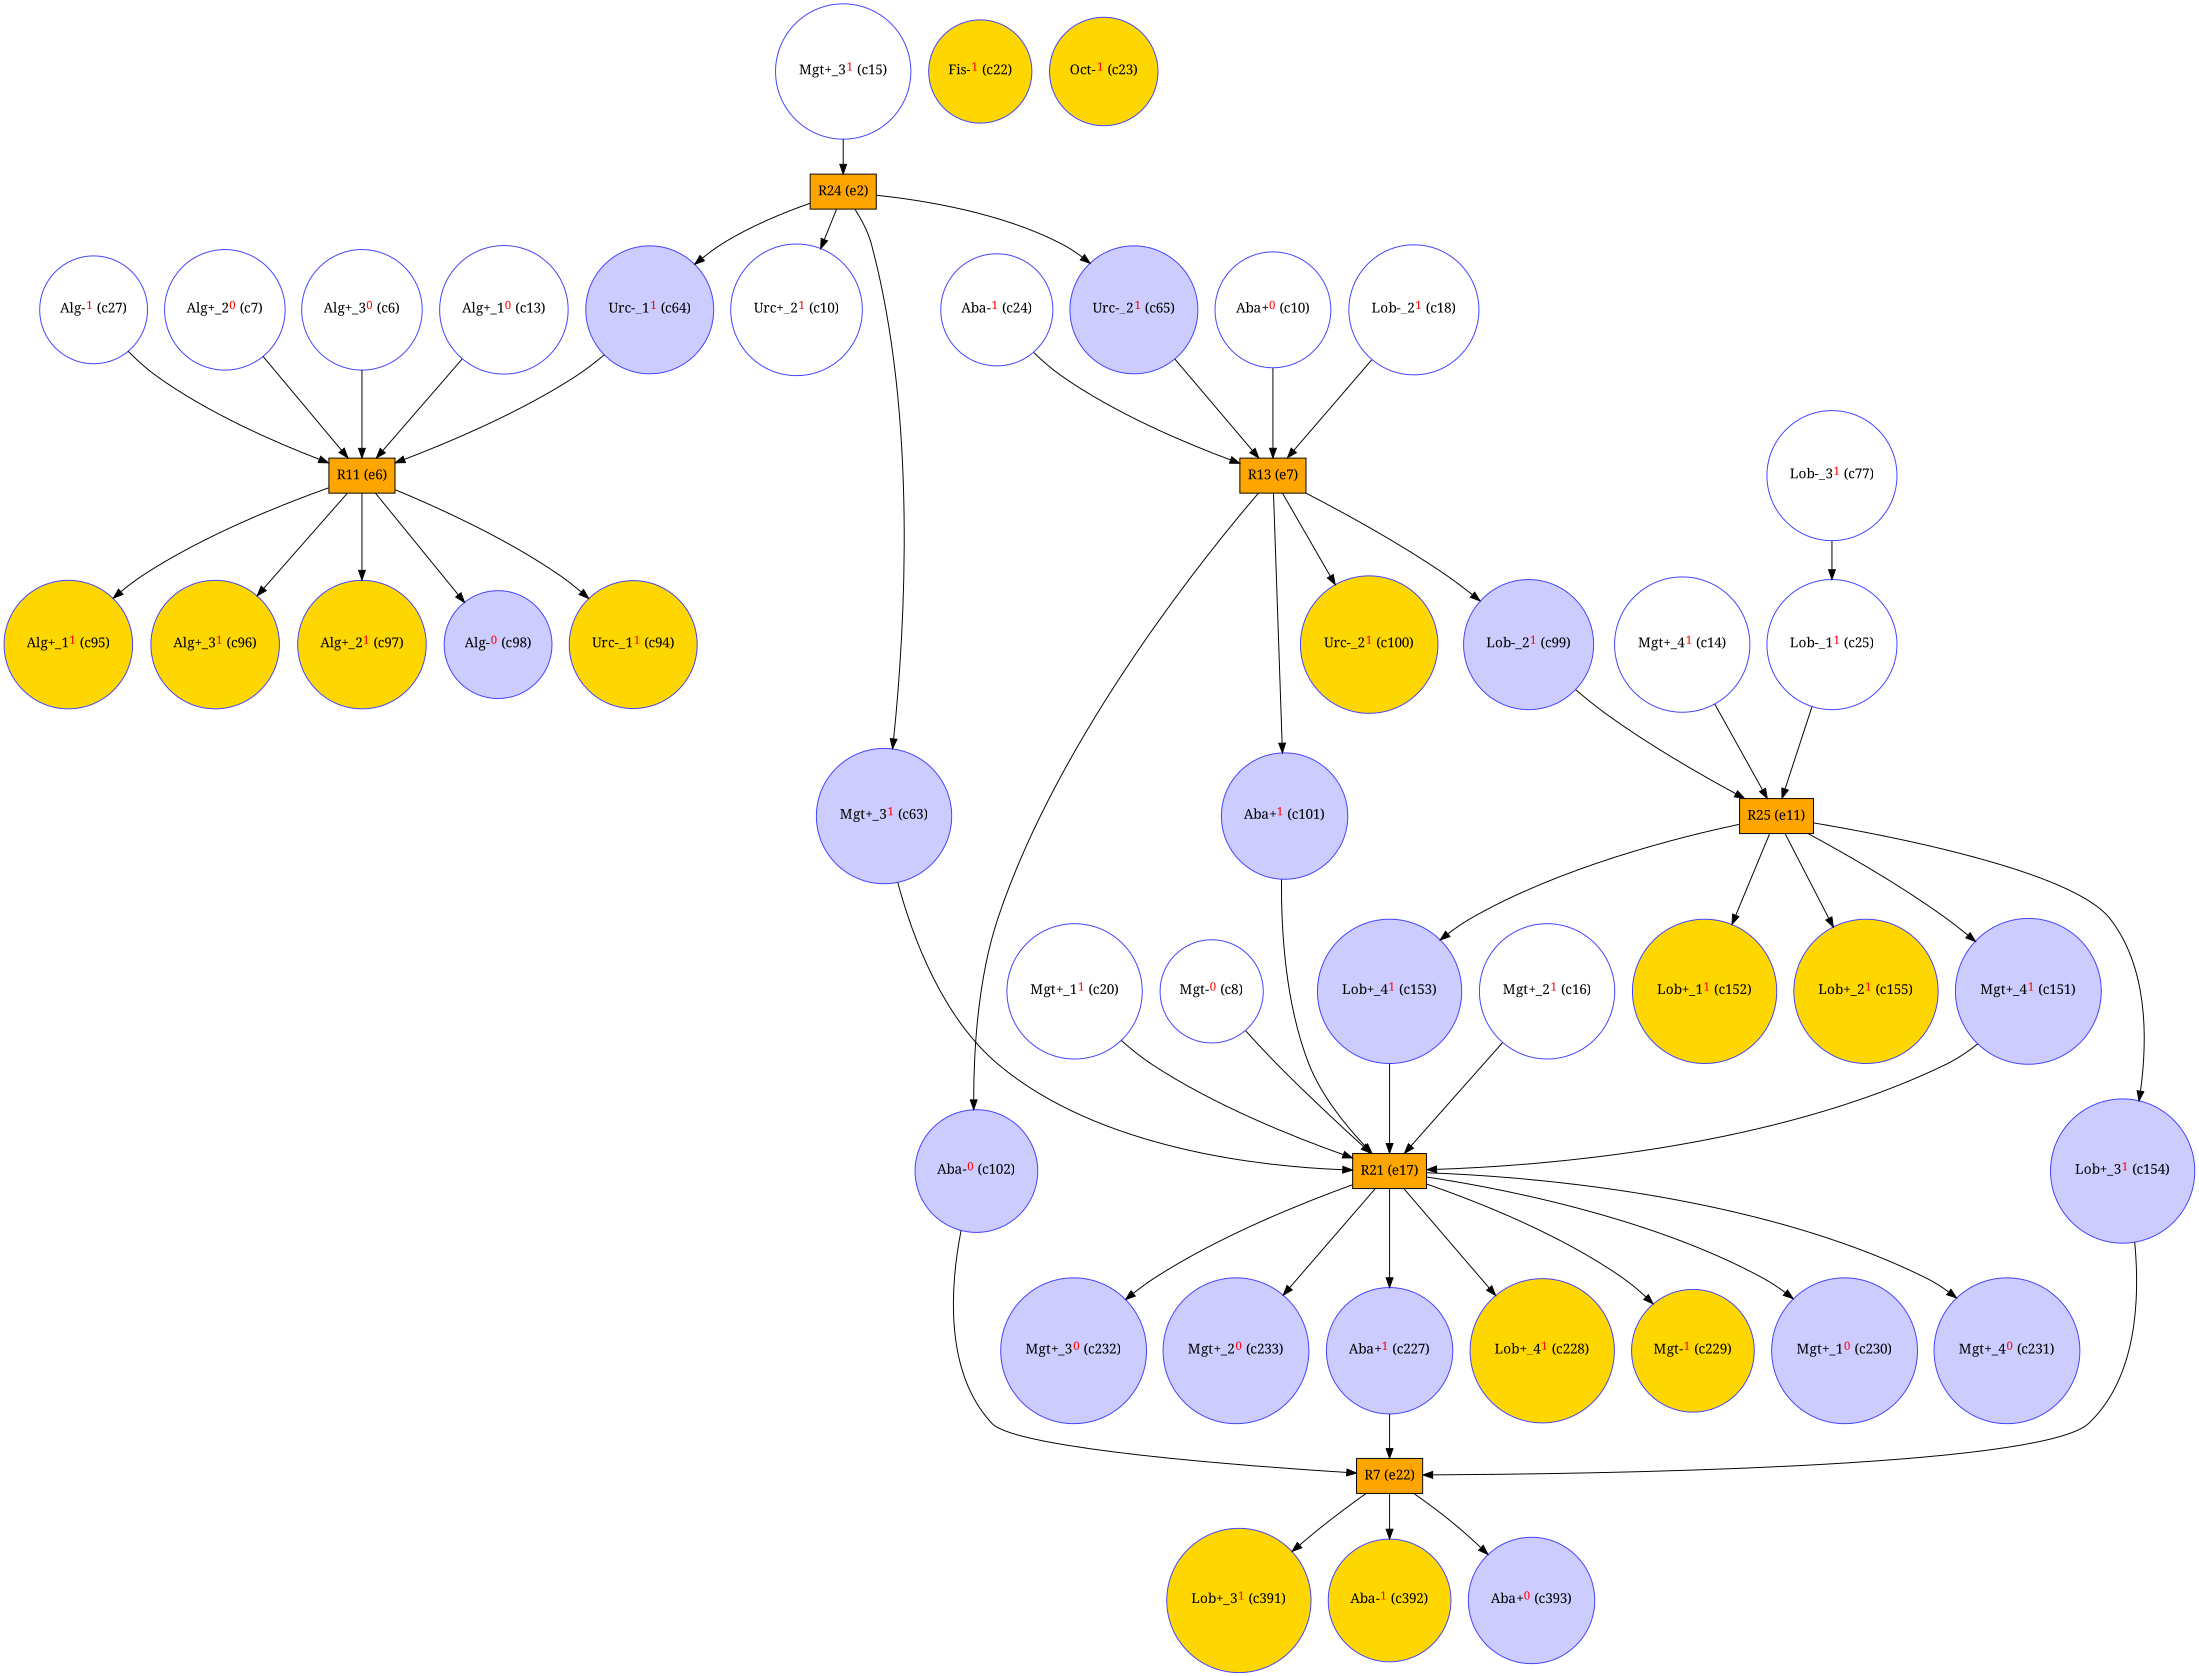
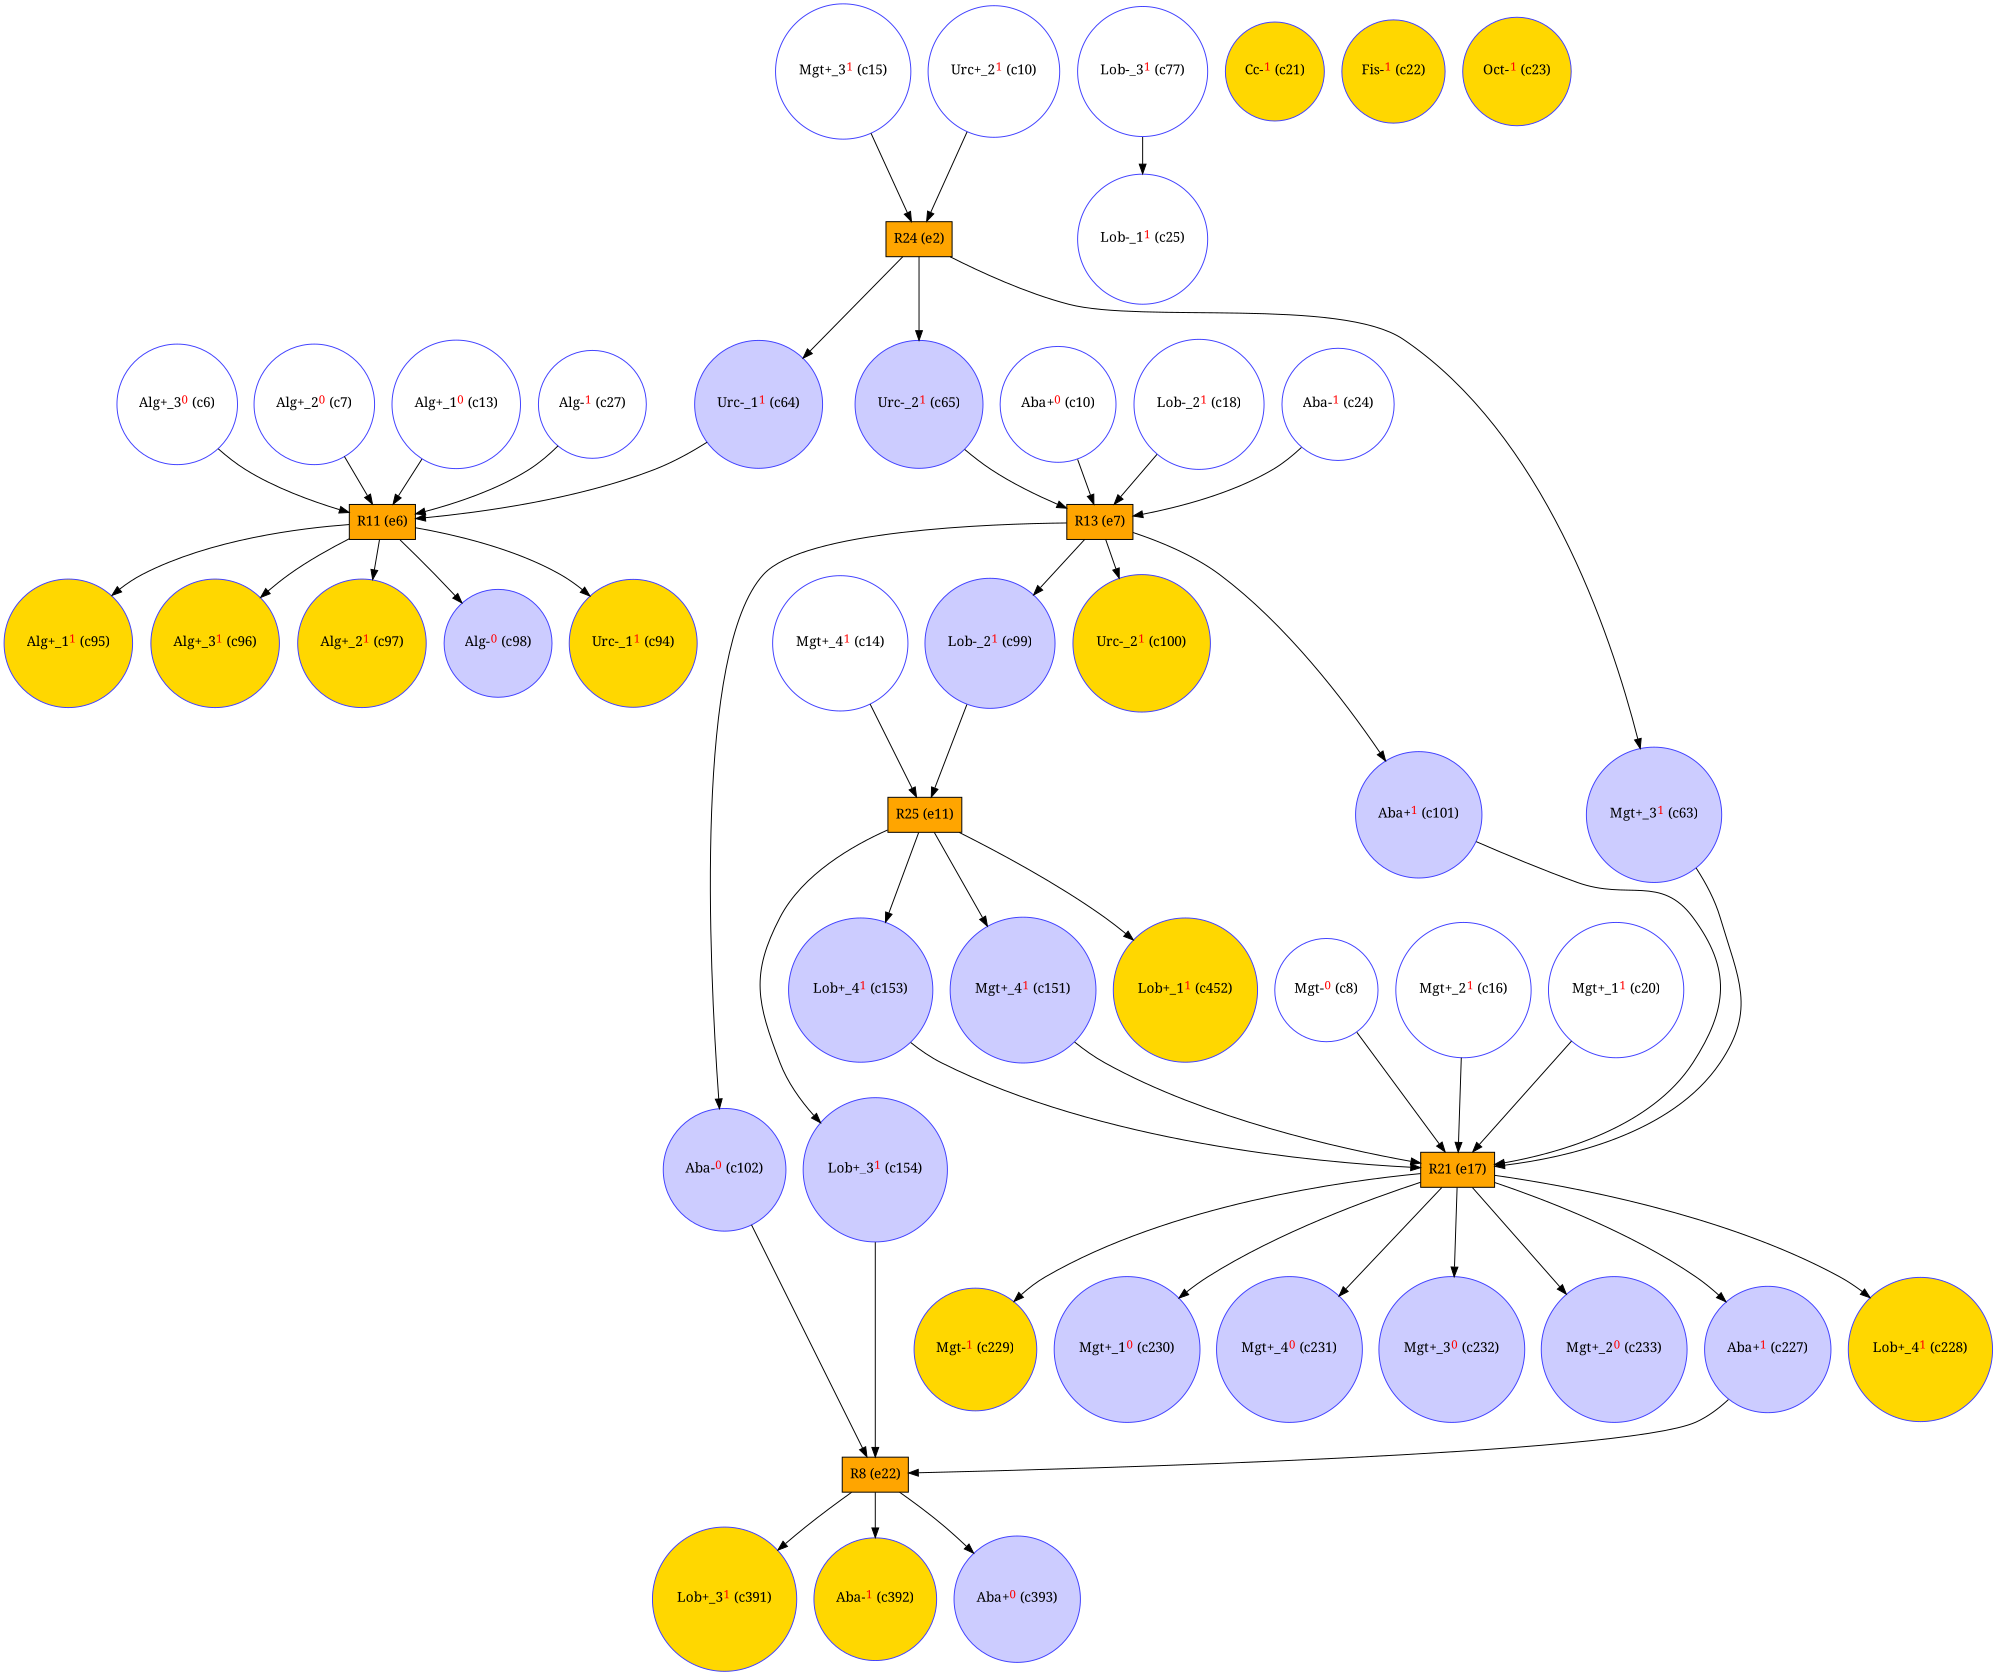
none -> (1275, 72)
(830, 224) -> (949, 172)
(1799, 748) -> none
(1731, 990) -> (1212, 989)
(1866, 991) -> none
(1390, 1476) -> (875, 1475)
